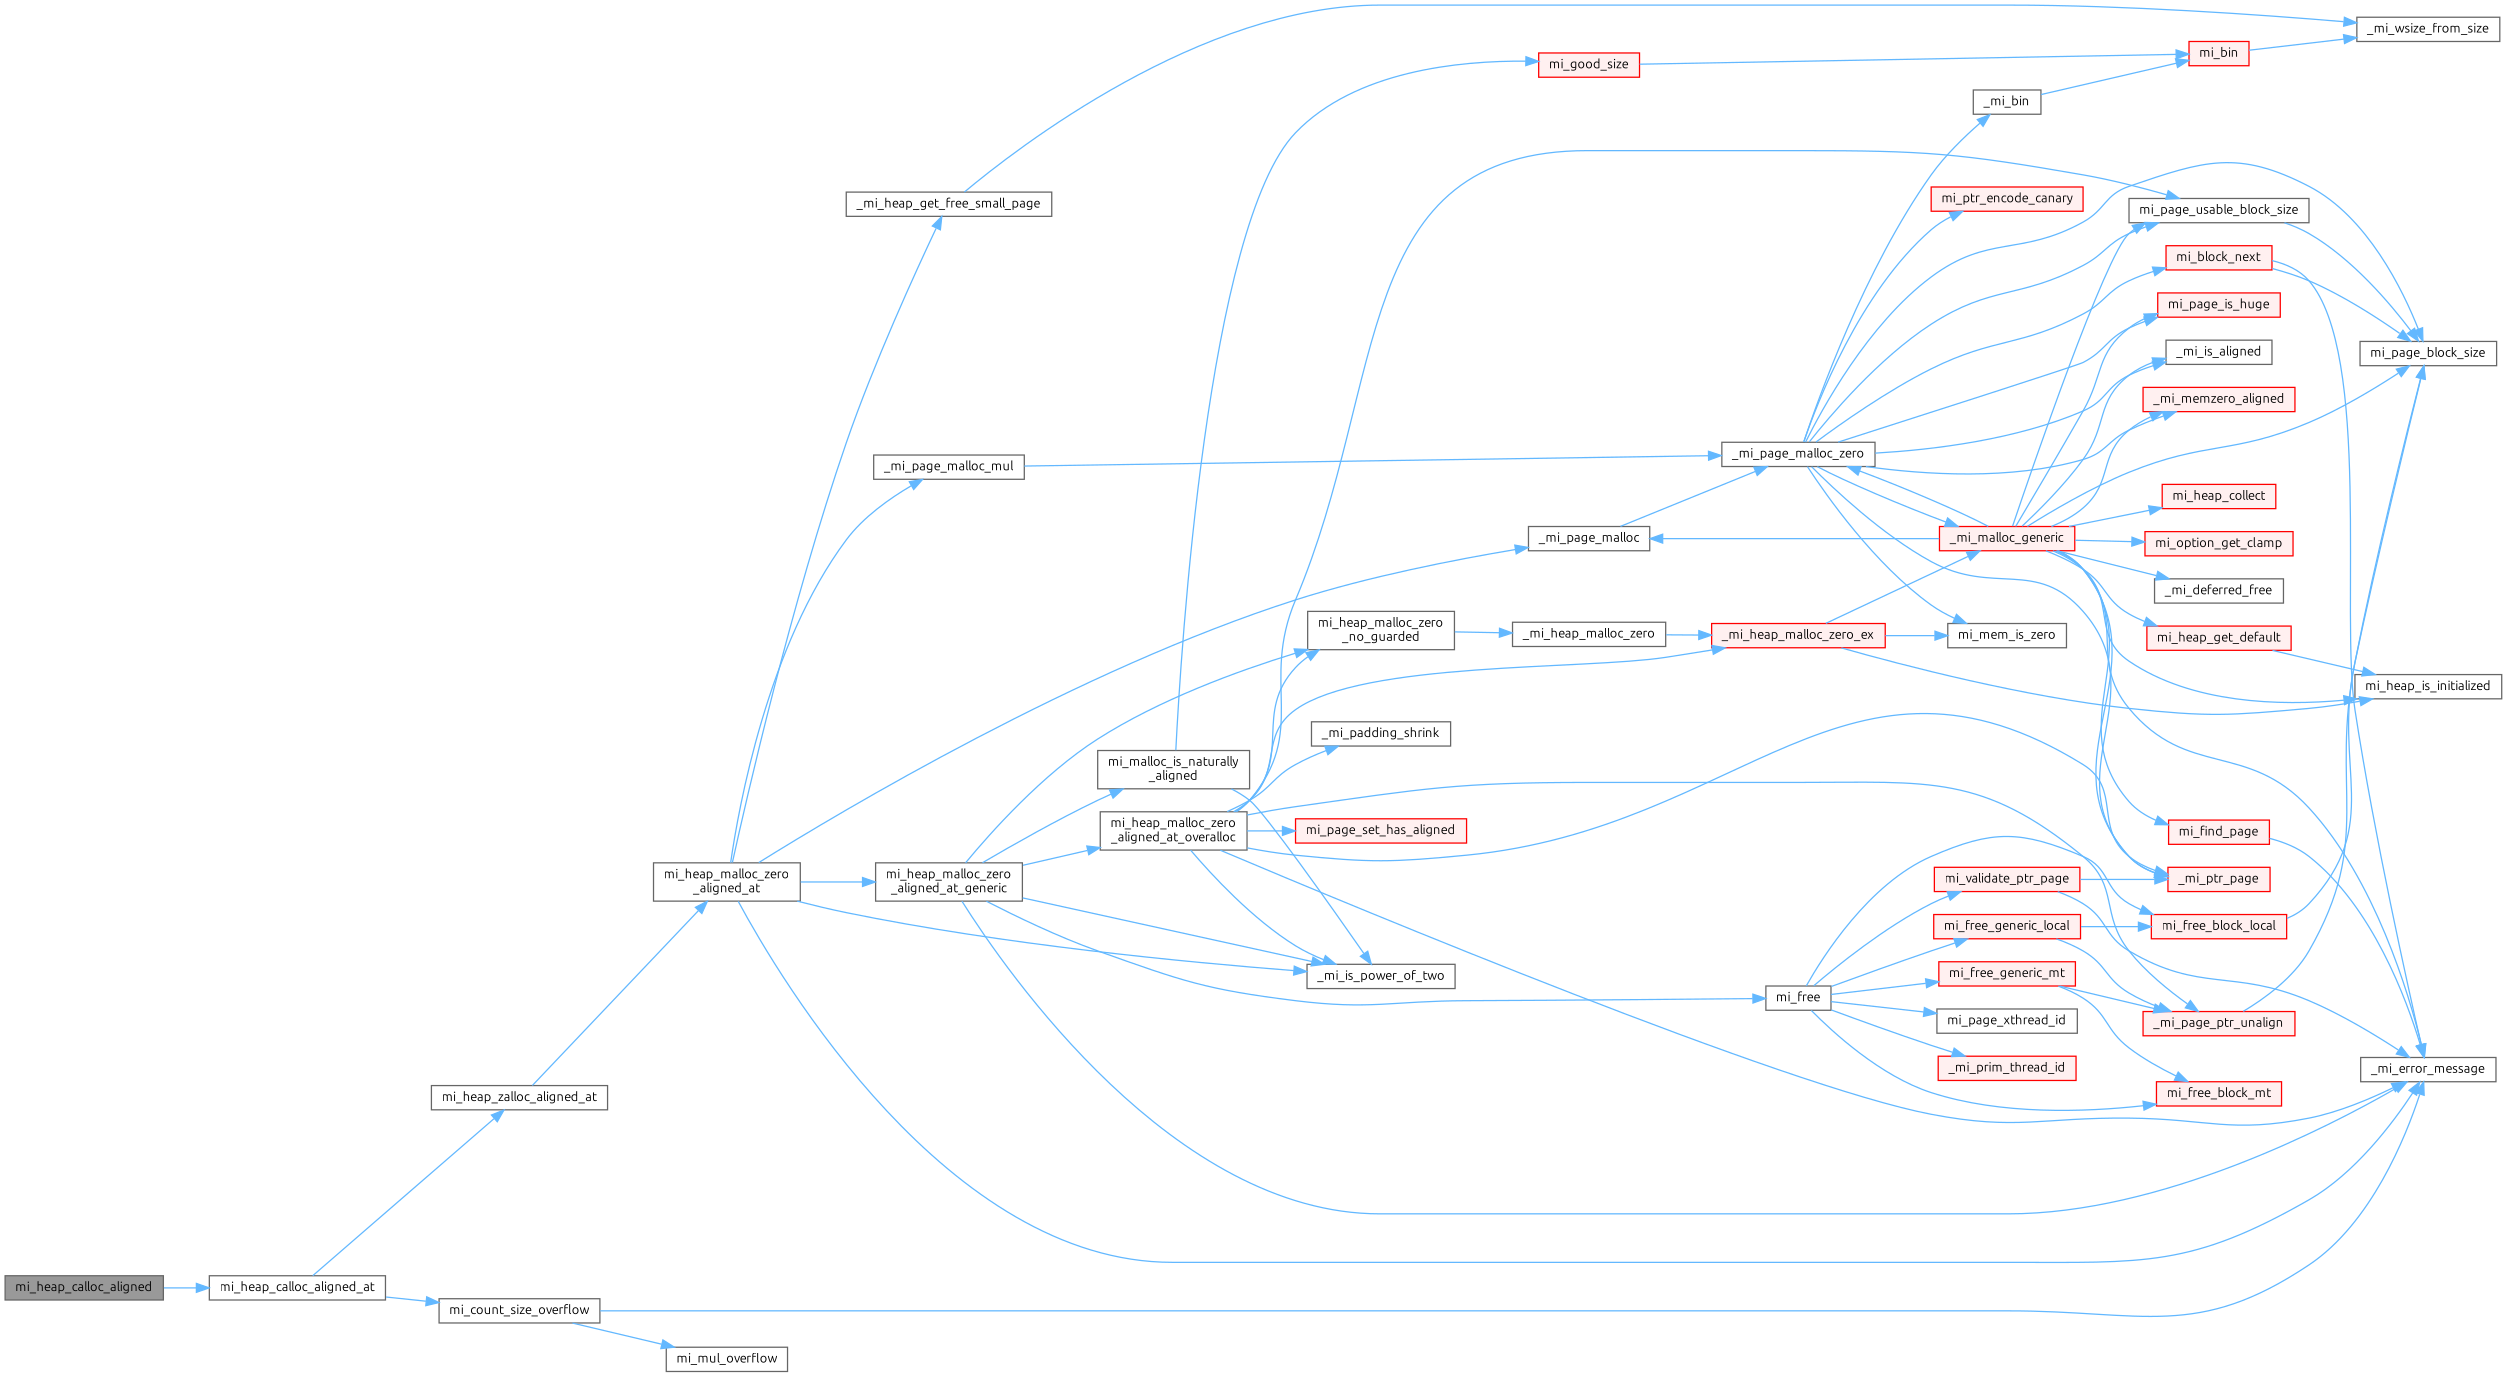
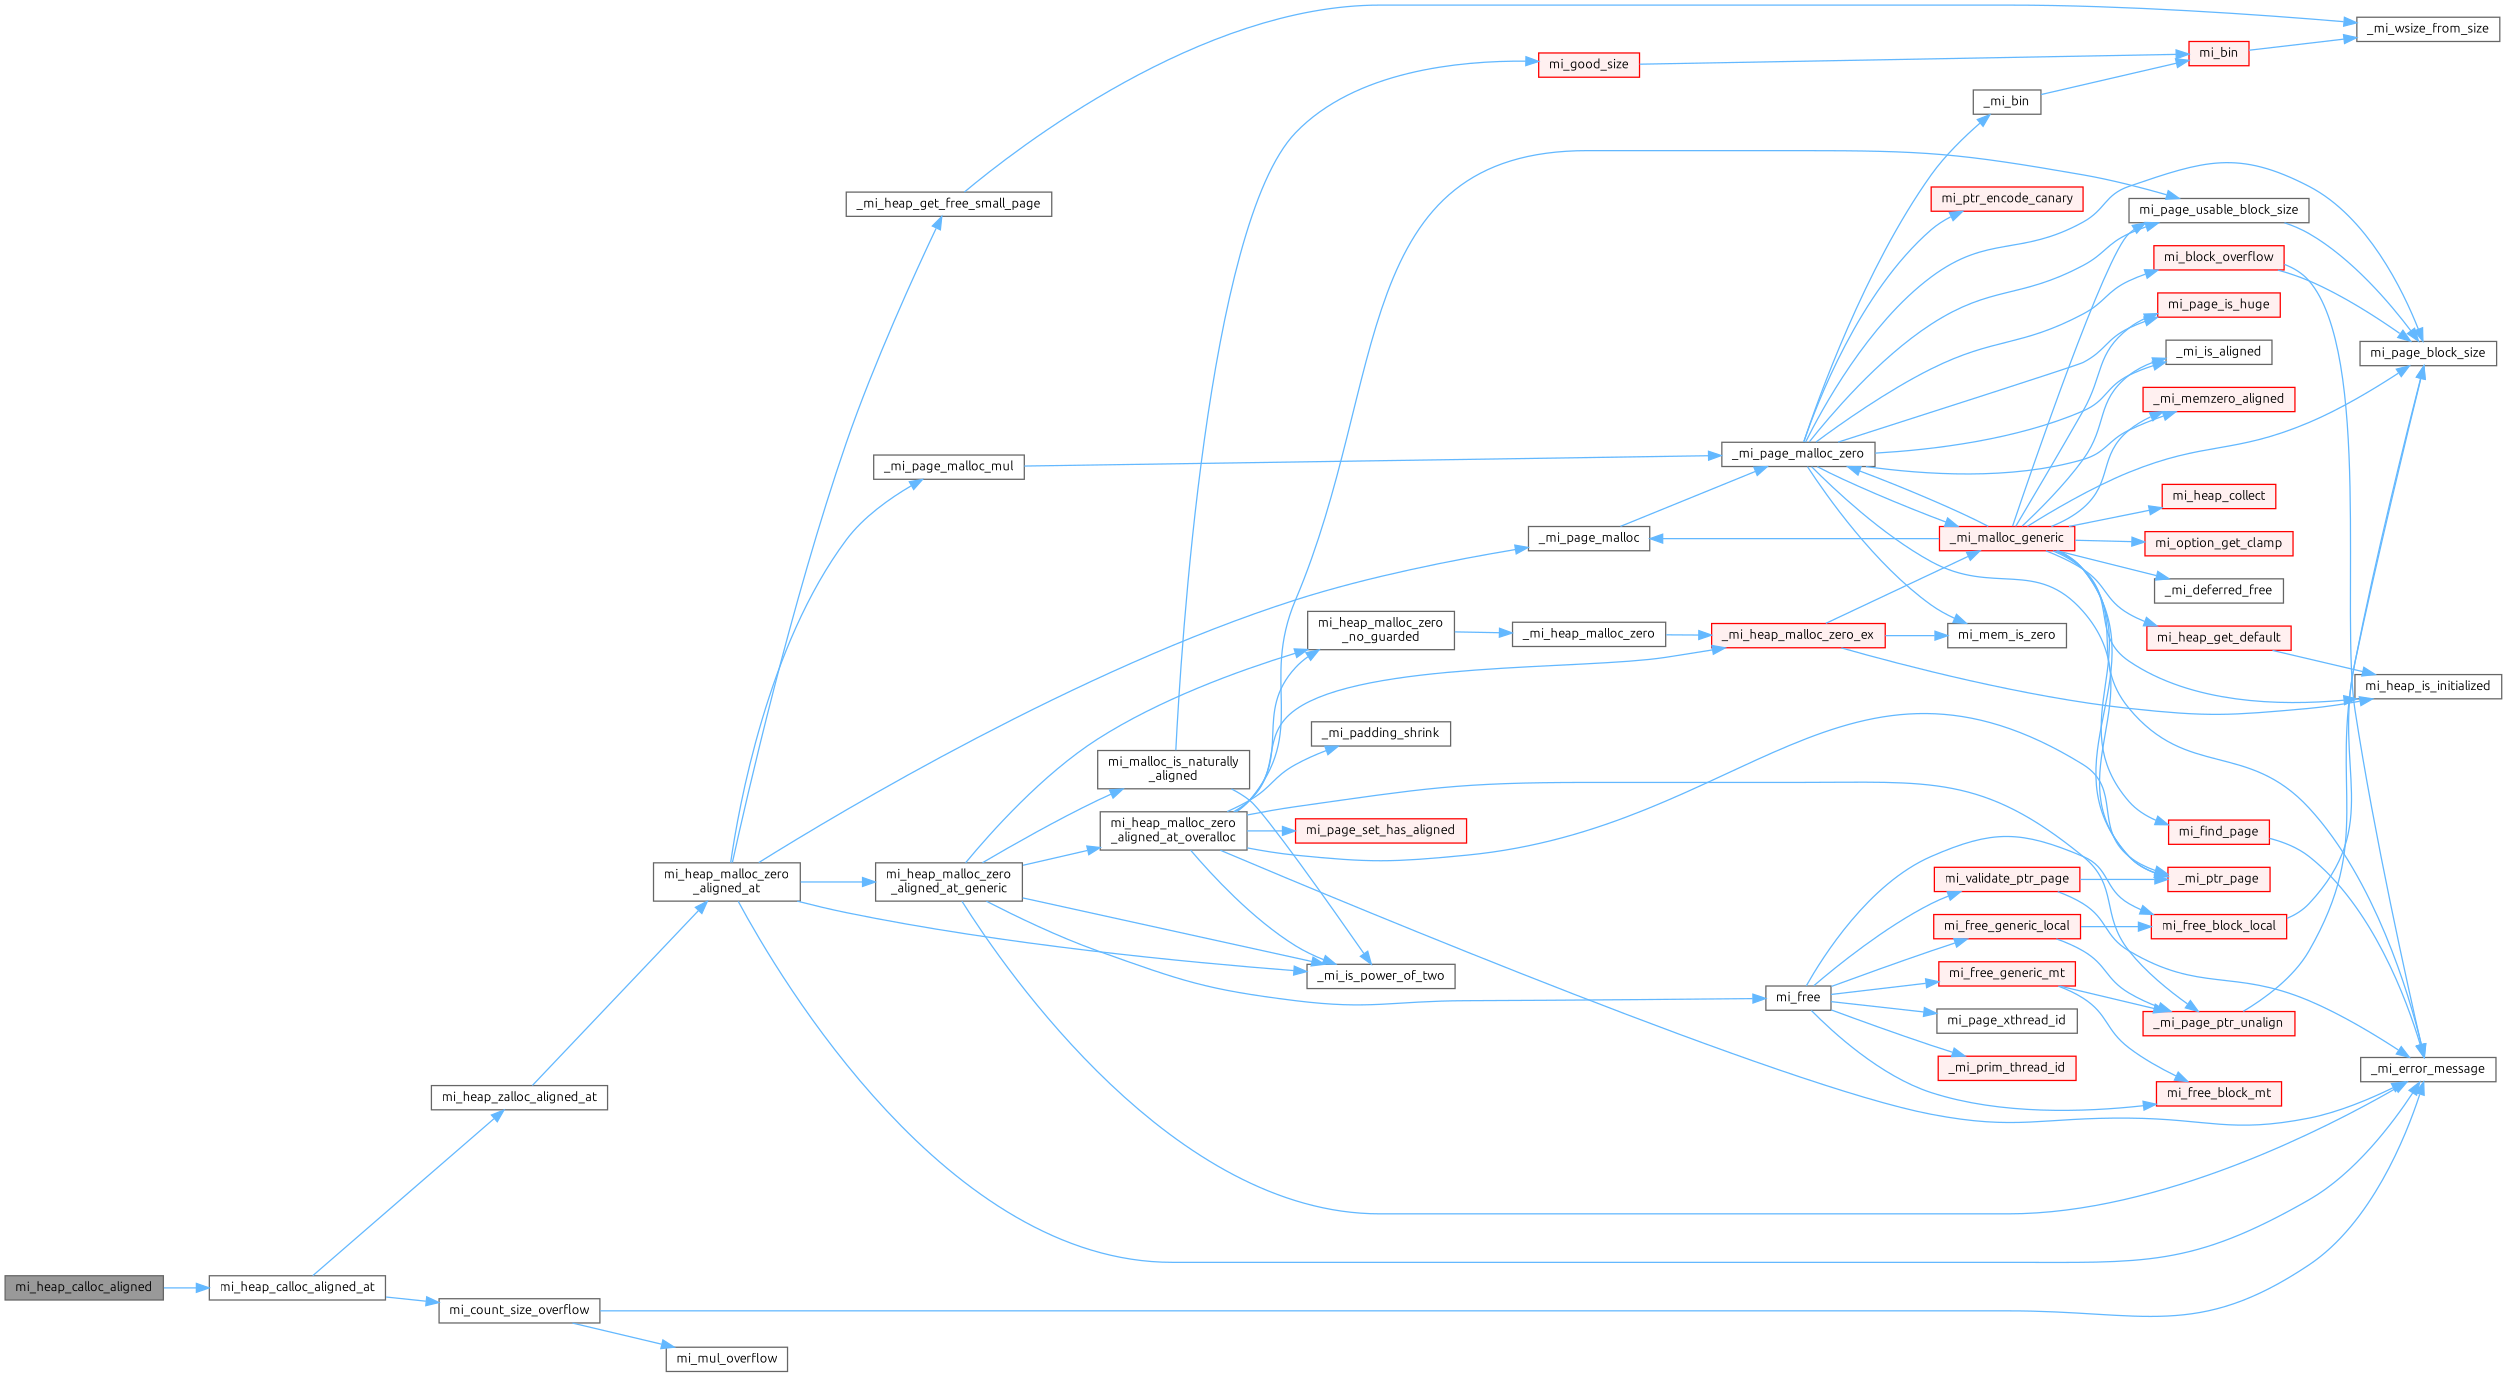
(2219, 258) -> (2219, 258)
